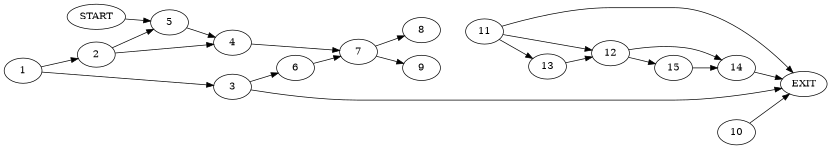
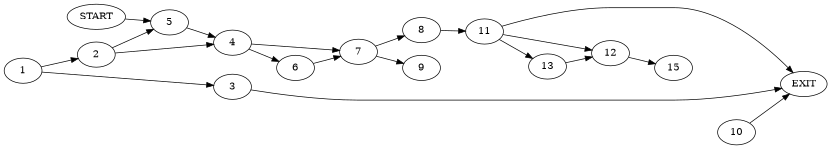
none -> (450, 31)
(737, 68) -> none
(261, 78) -> (261, 54)
